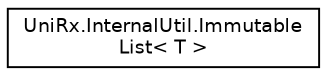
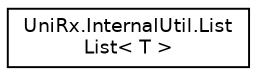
(163, 38) -> (128, 38)
